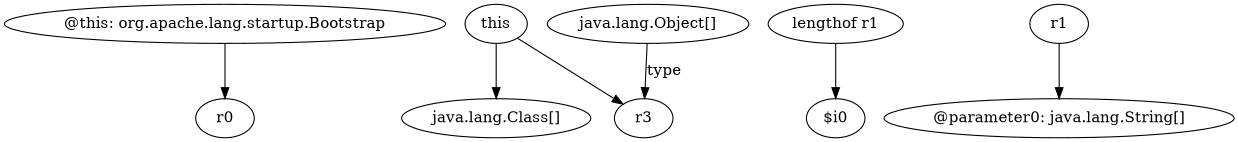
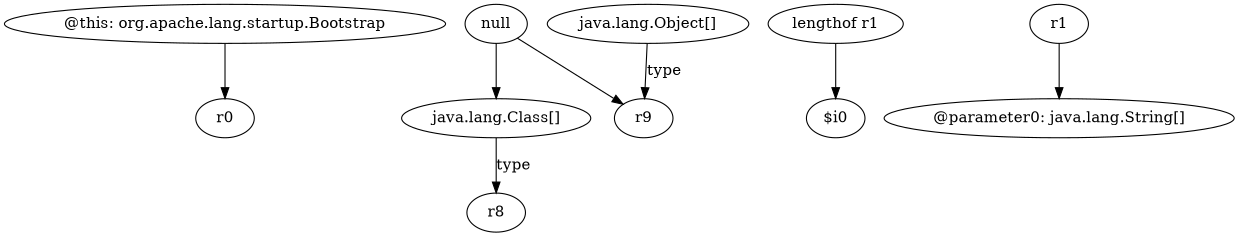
(496, 24) -> (496, 24)
(644, 118) -> (644, 118)
none -> (496, 213)
